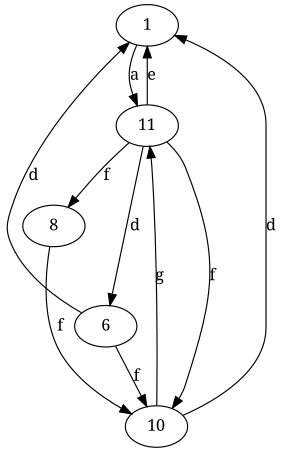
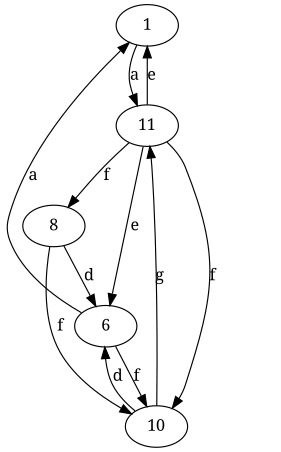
(34, 176) -> (34, 176)
(135, 226) -> (135, 226)
(266, 228) -> (114, 388)
none -> (77, 271)
